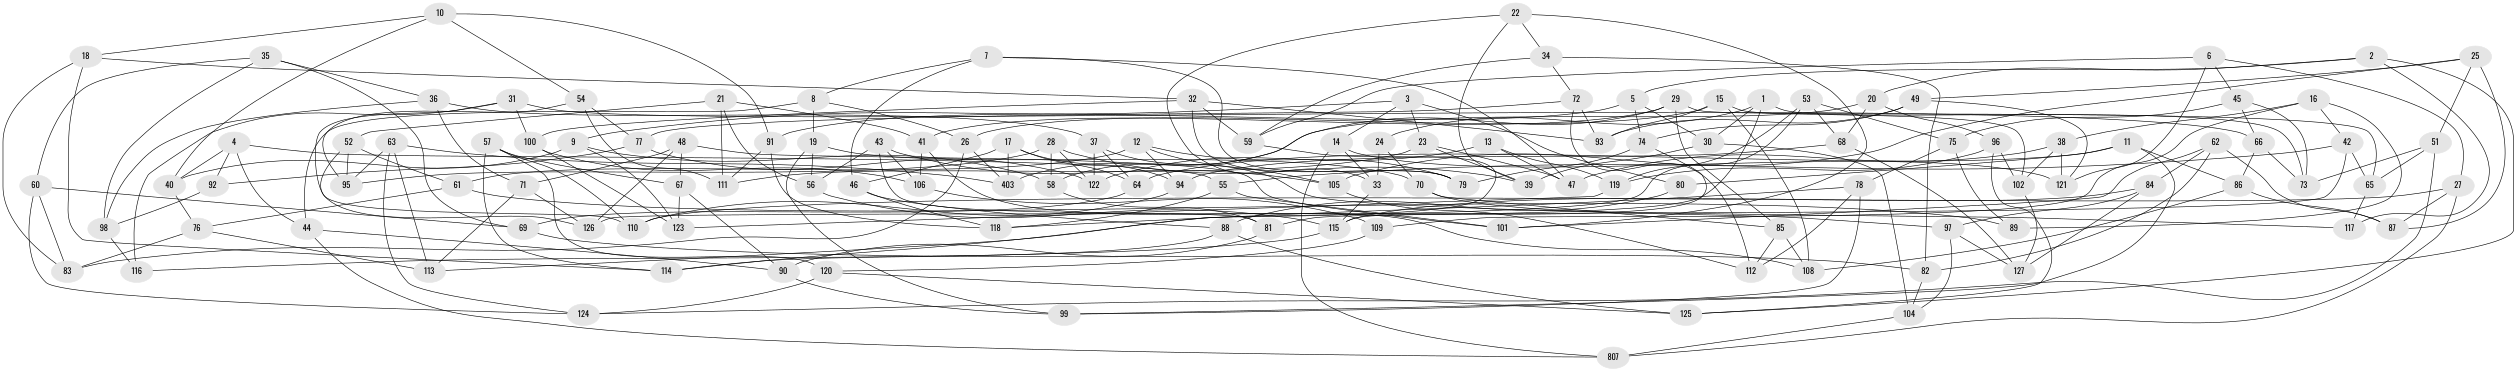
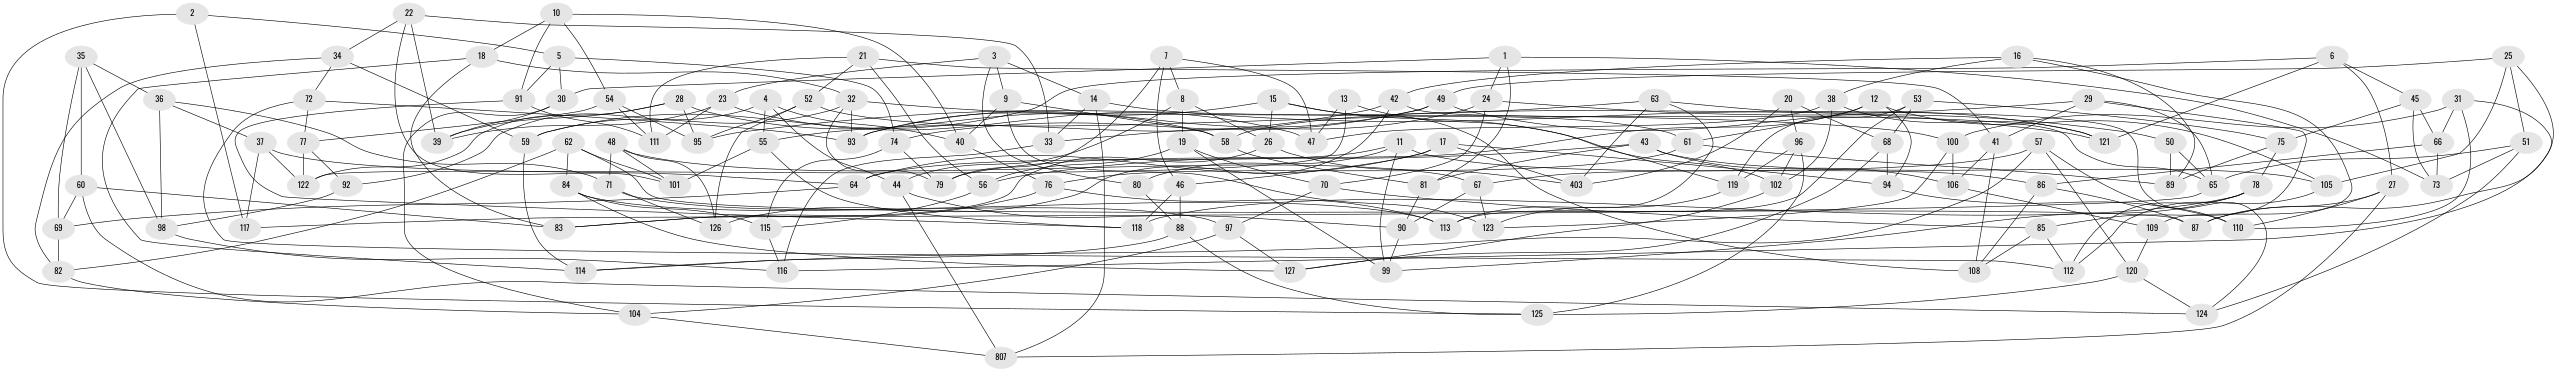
(2119, 69) -> none
none -> (2170, 143)
(1356, 207) -> (882, 161)
